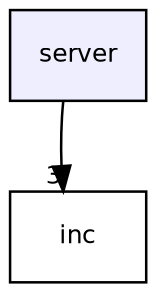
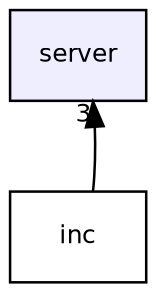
(61, 134) -> (95, 159)
